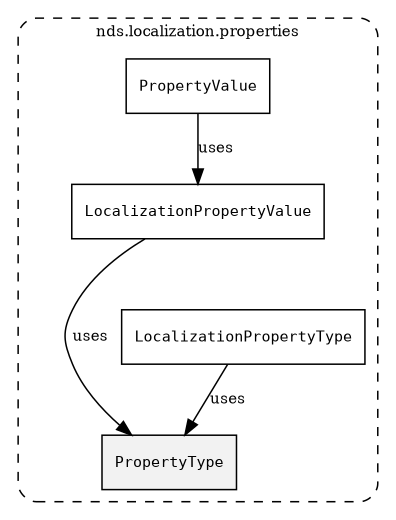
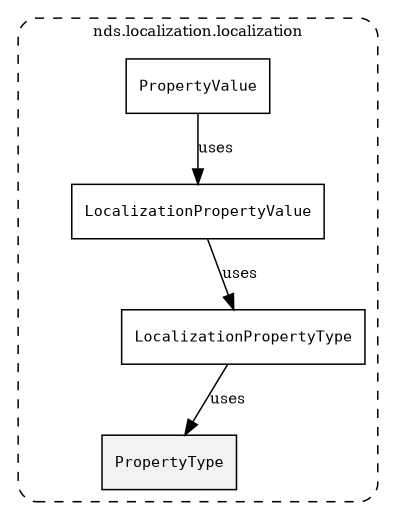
(198, 32) -> (198, 32)
(67, 325) -> (218, 267)
